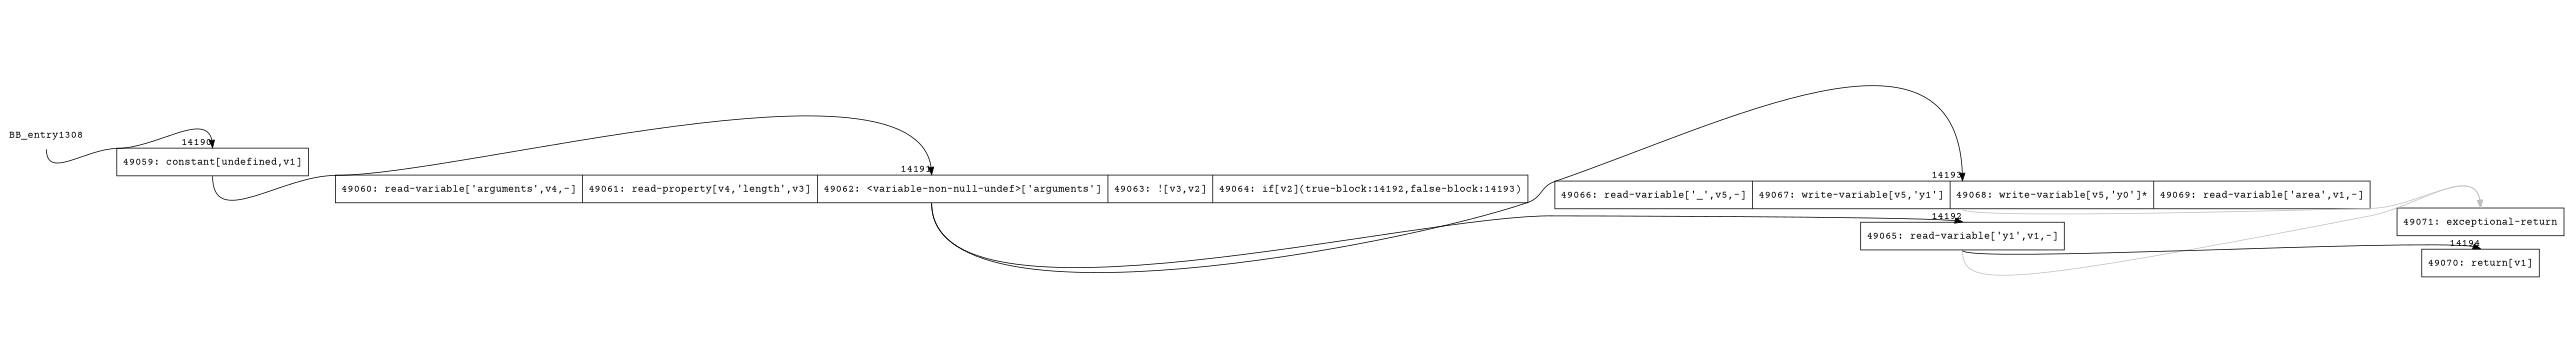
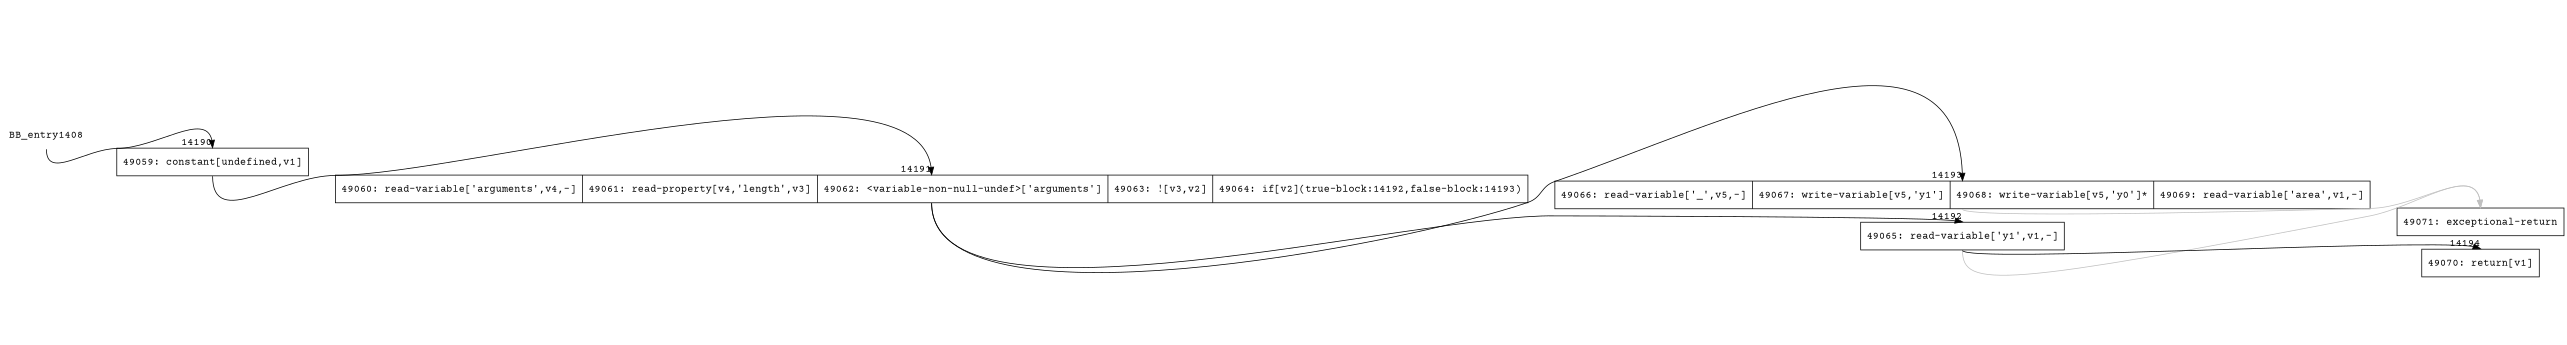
(46, 135) -> (46, 135)
